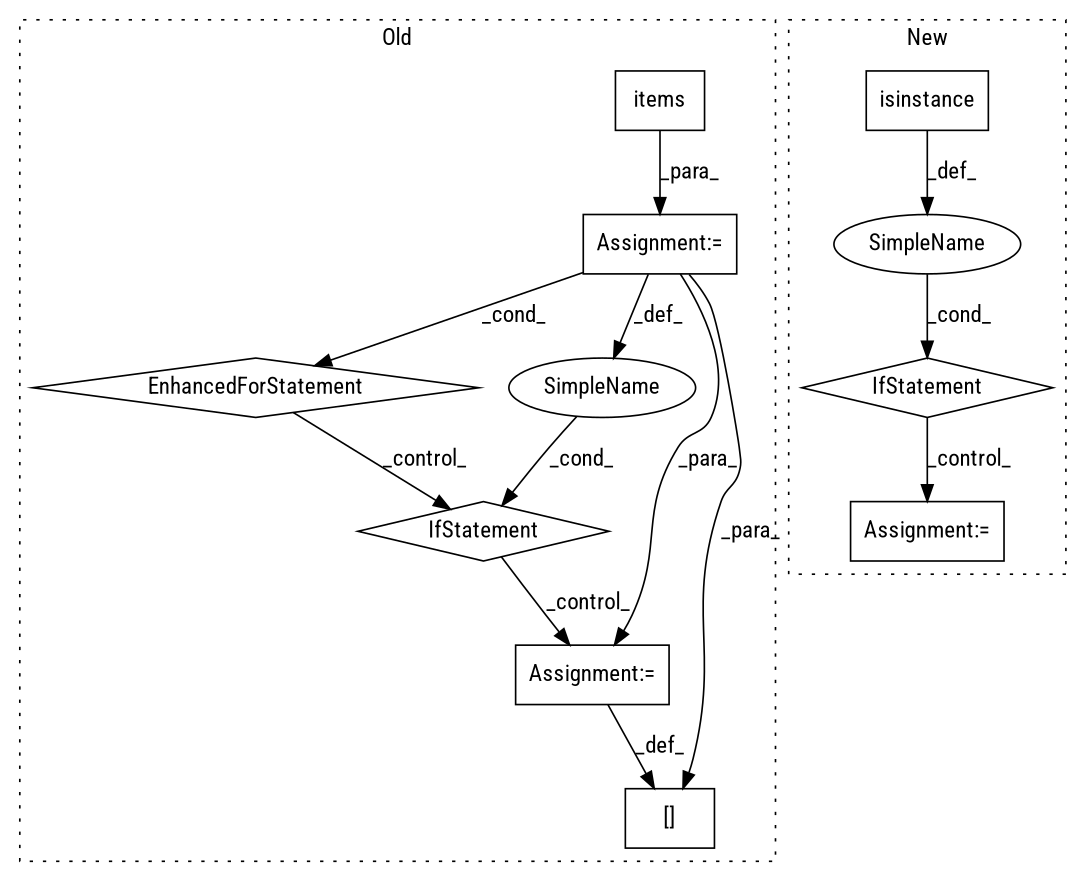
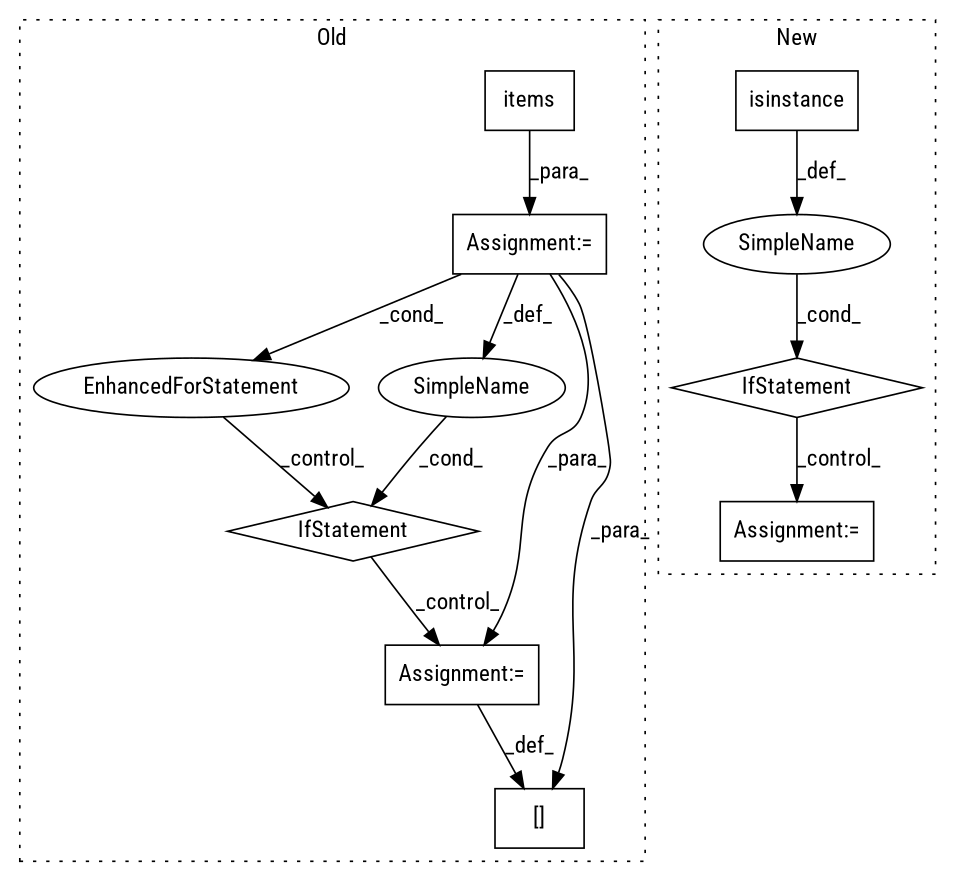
(256, 388) -> (191, 388)
